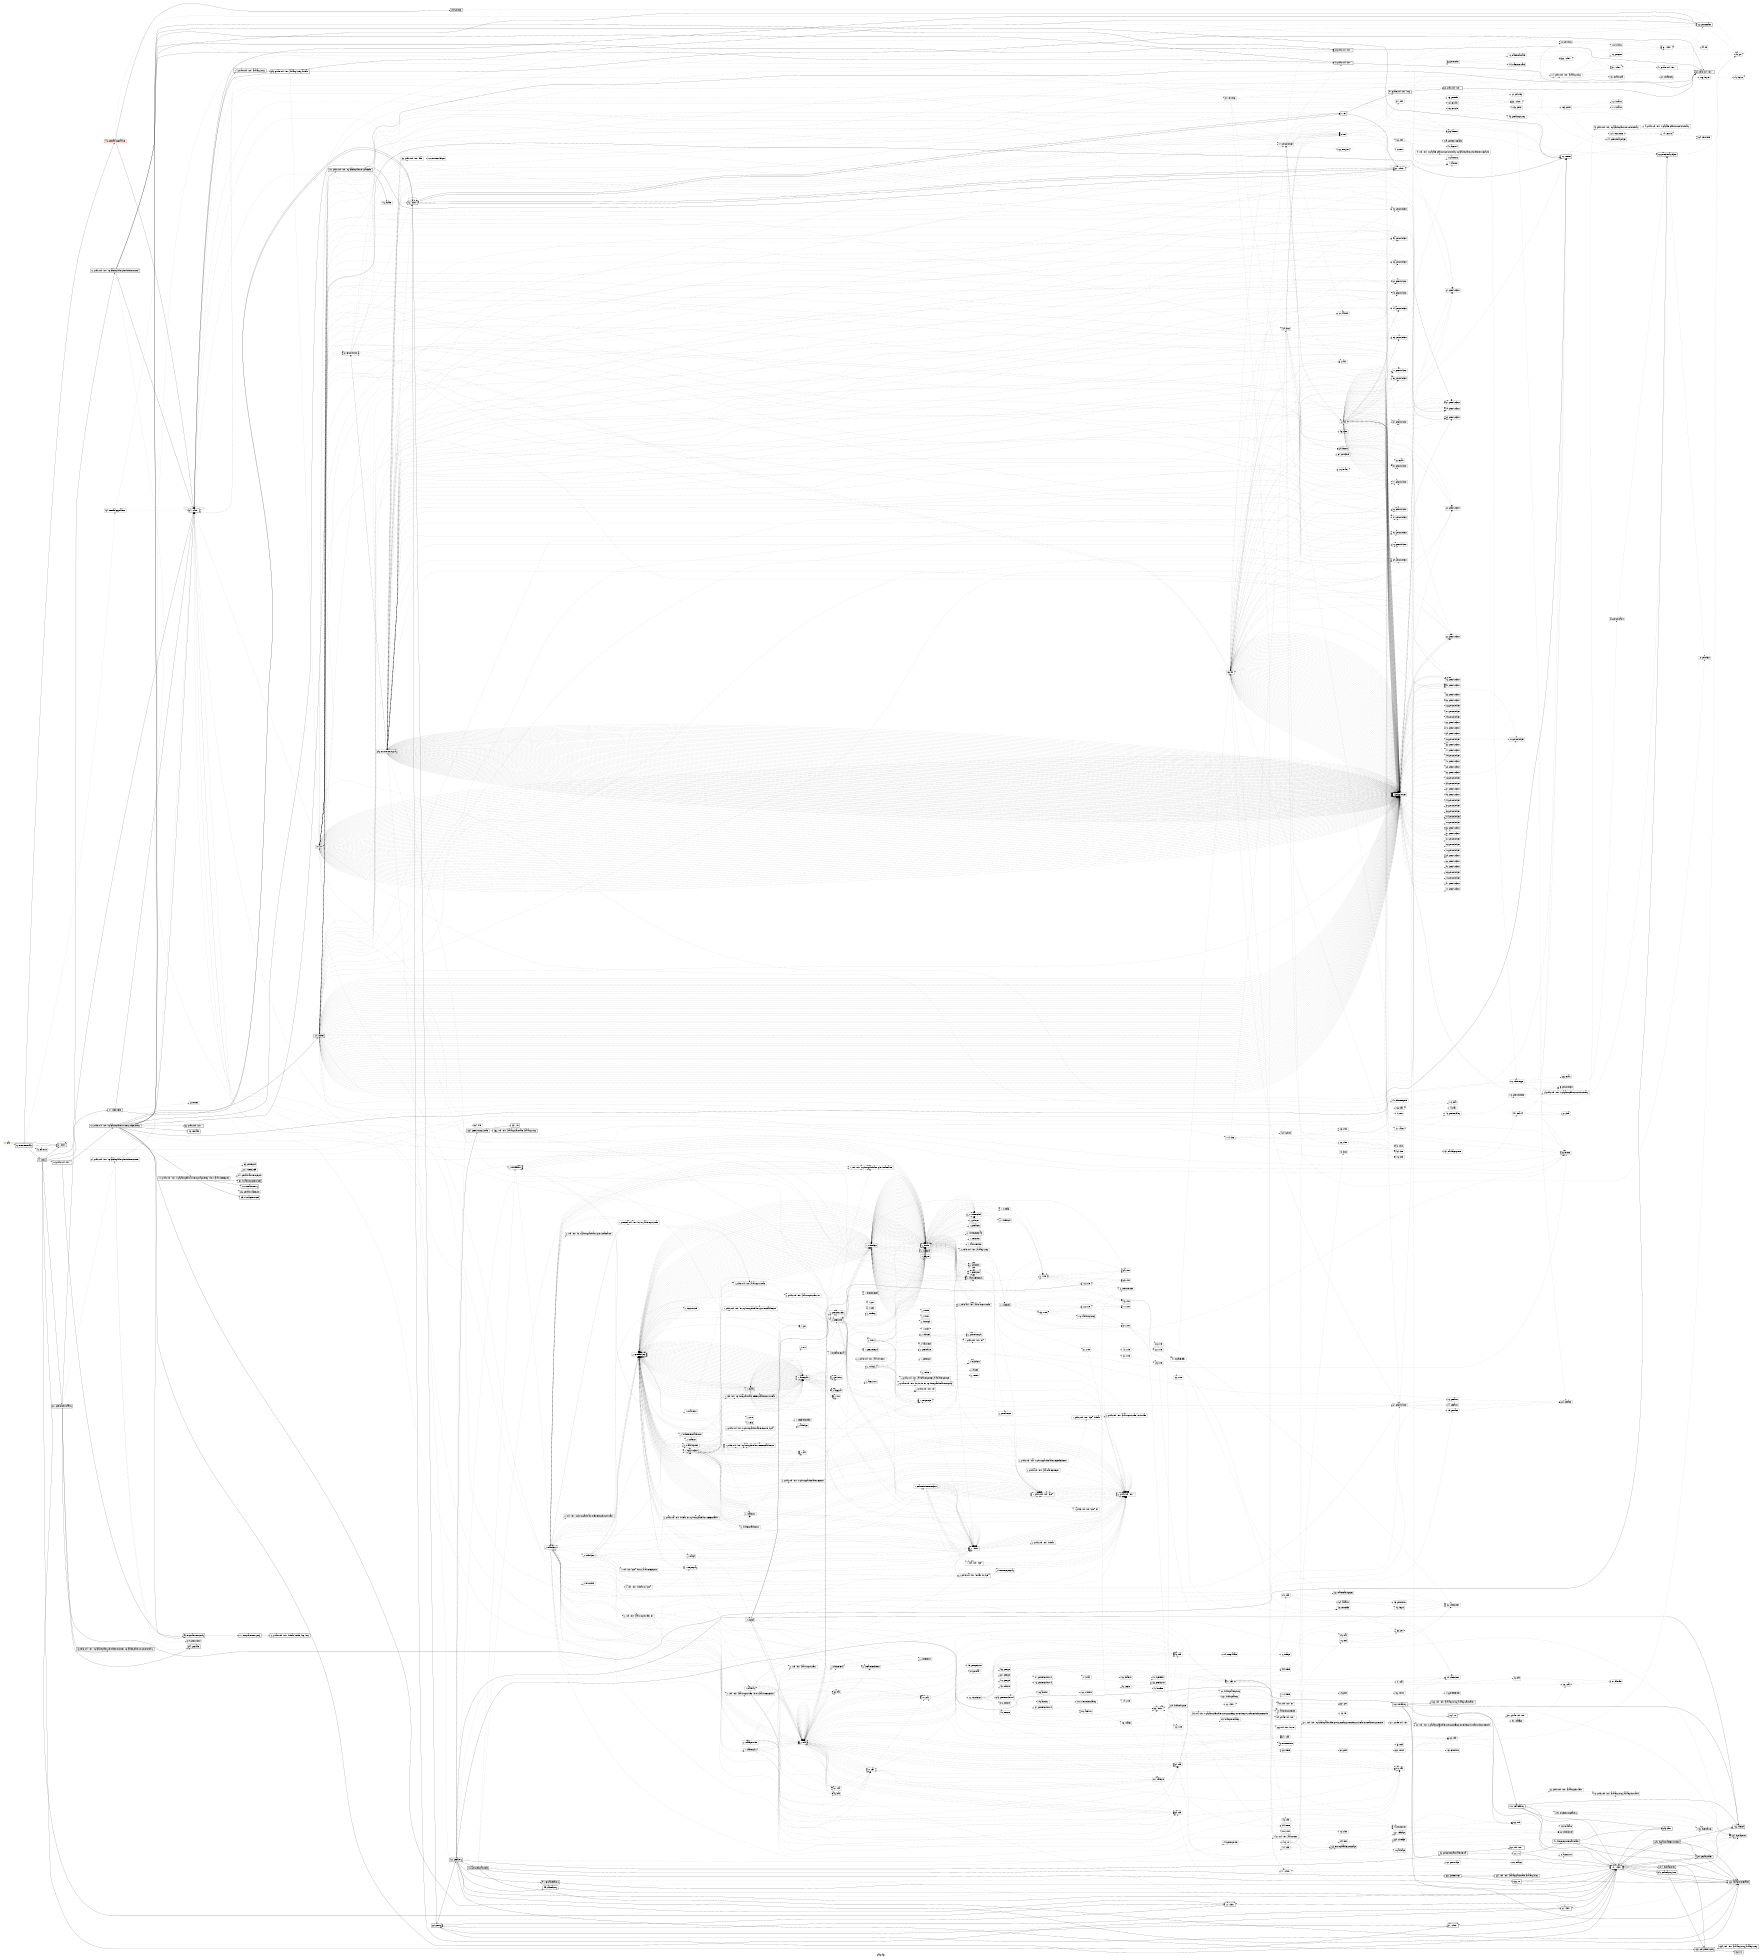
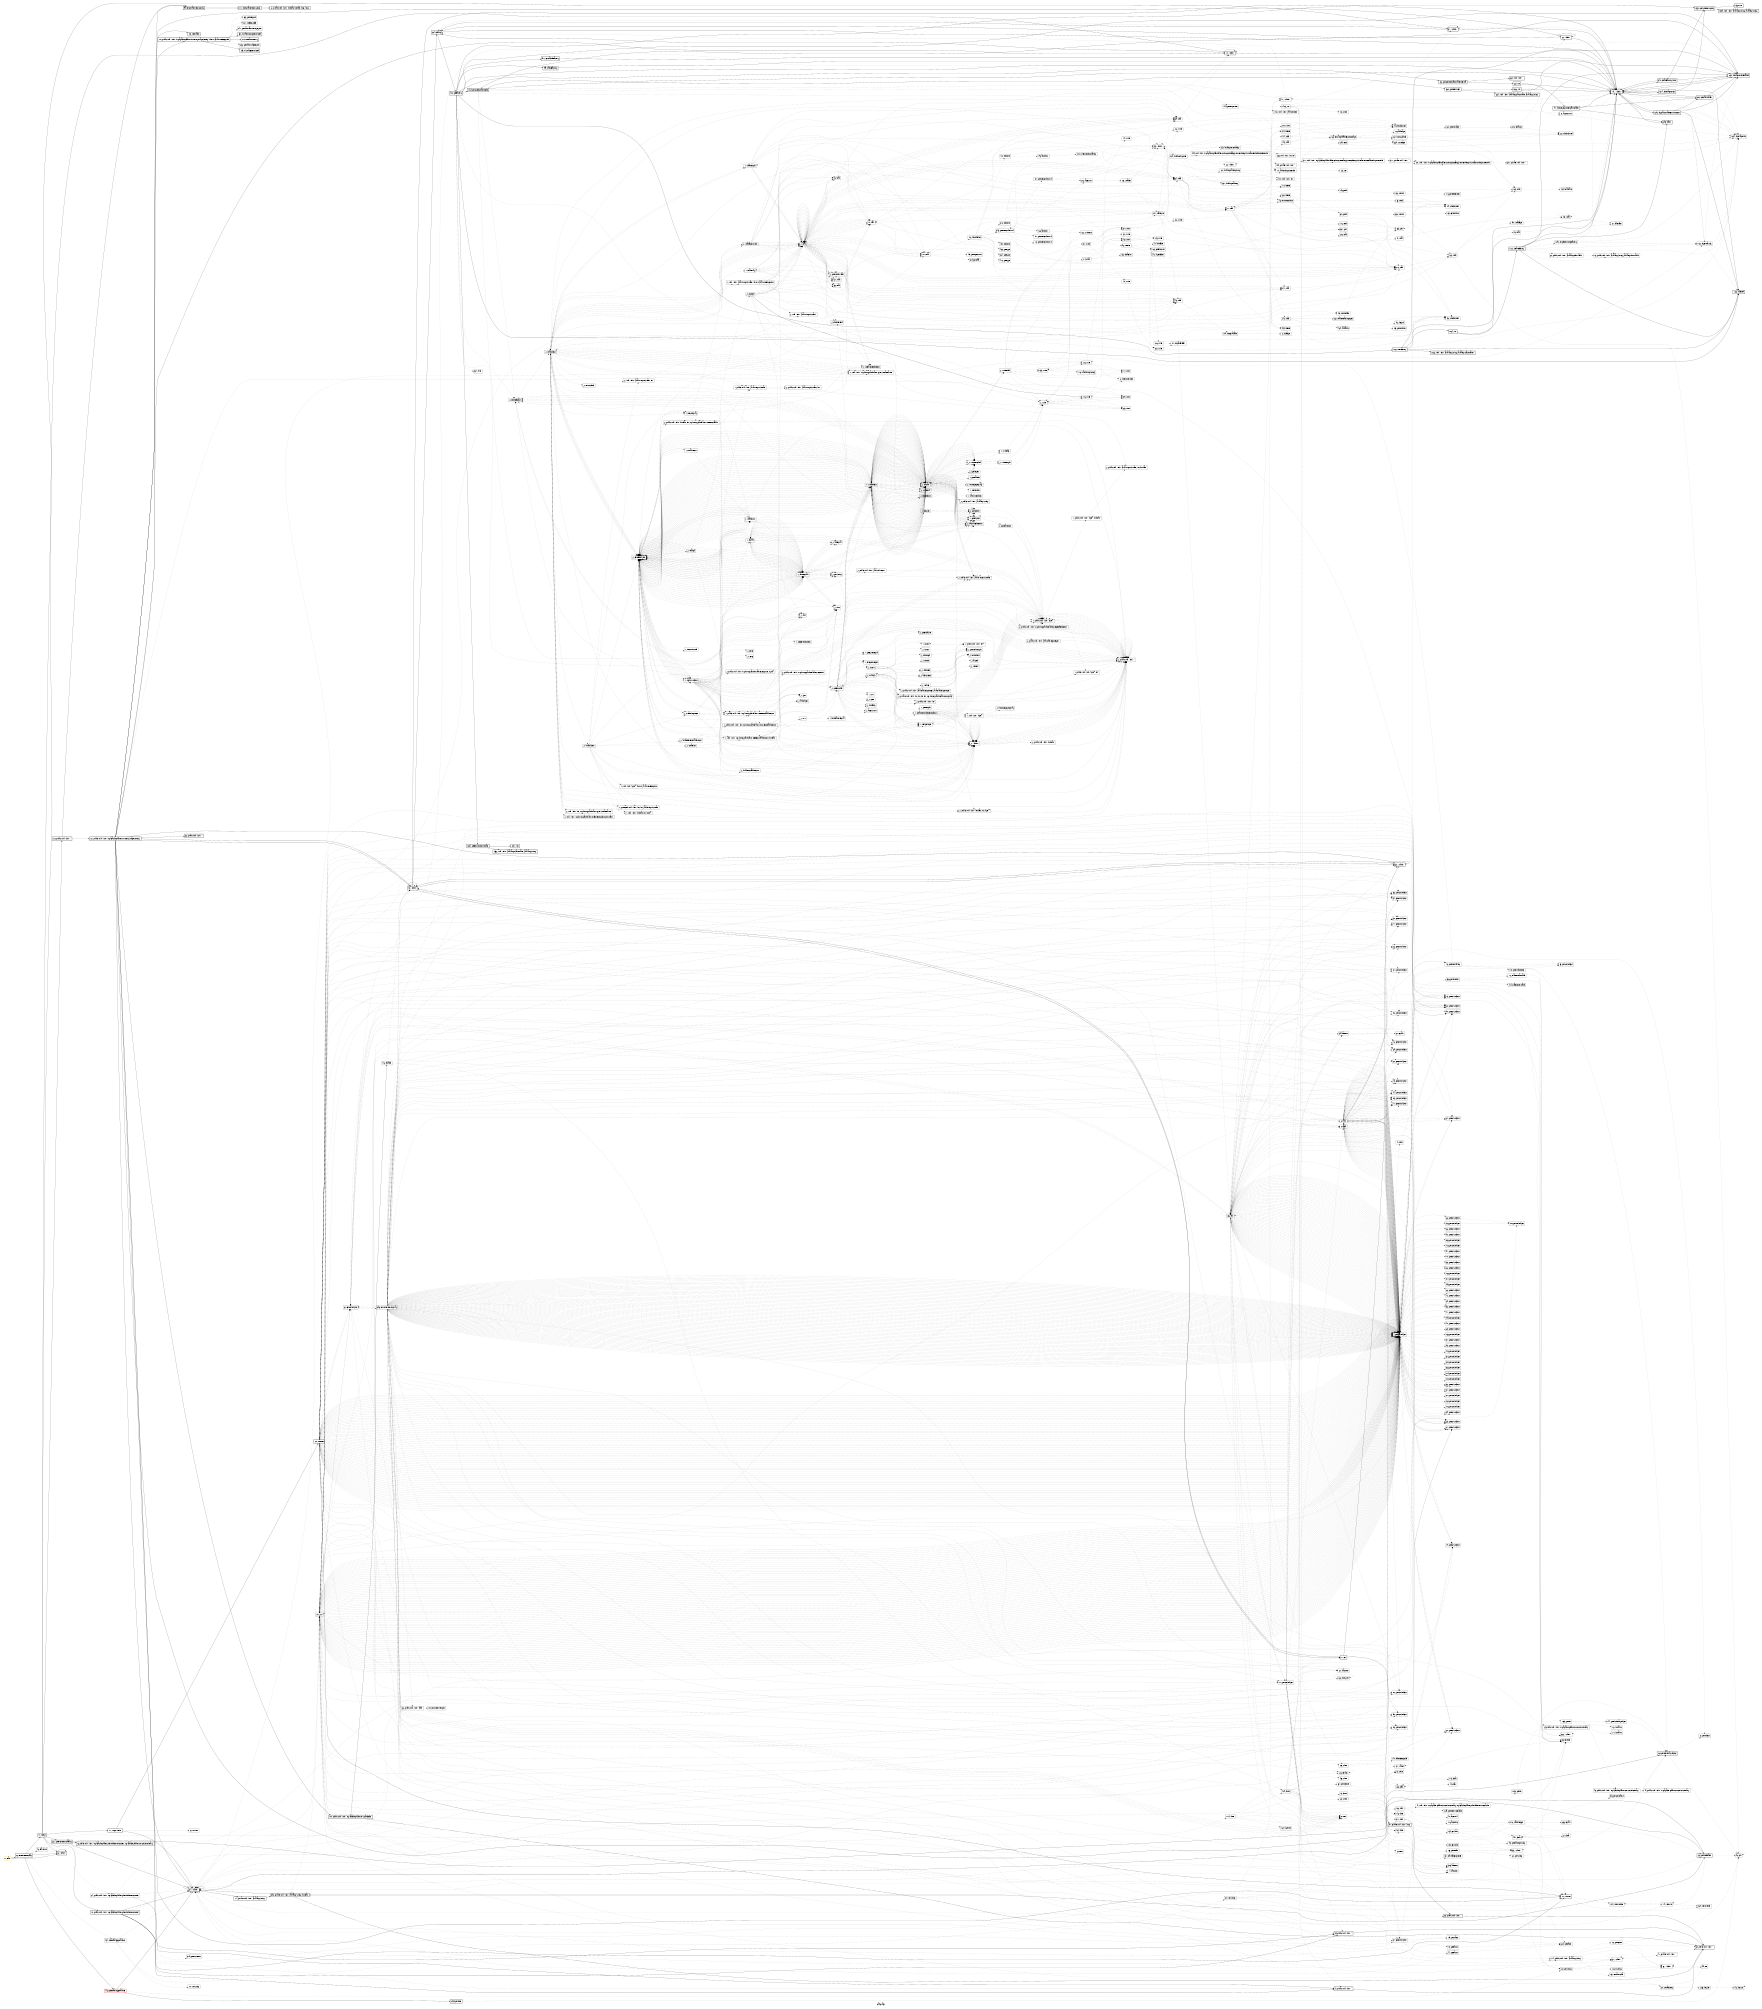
(194, 1647) -> none
(1400, 1833) -> (1400, 137)
none -> (194, 1987)
